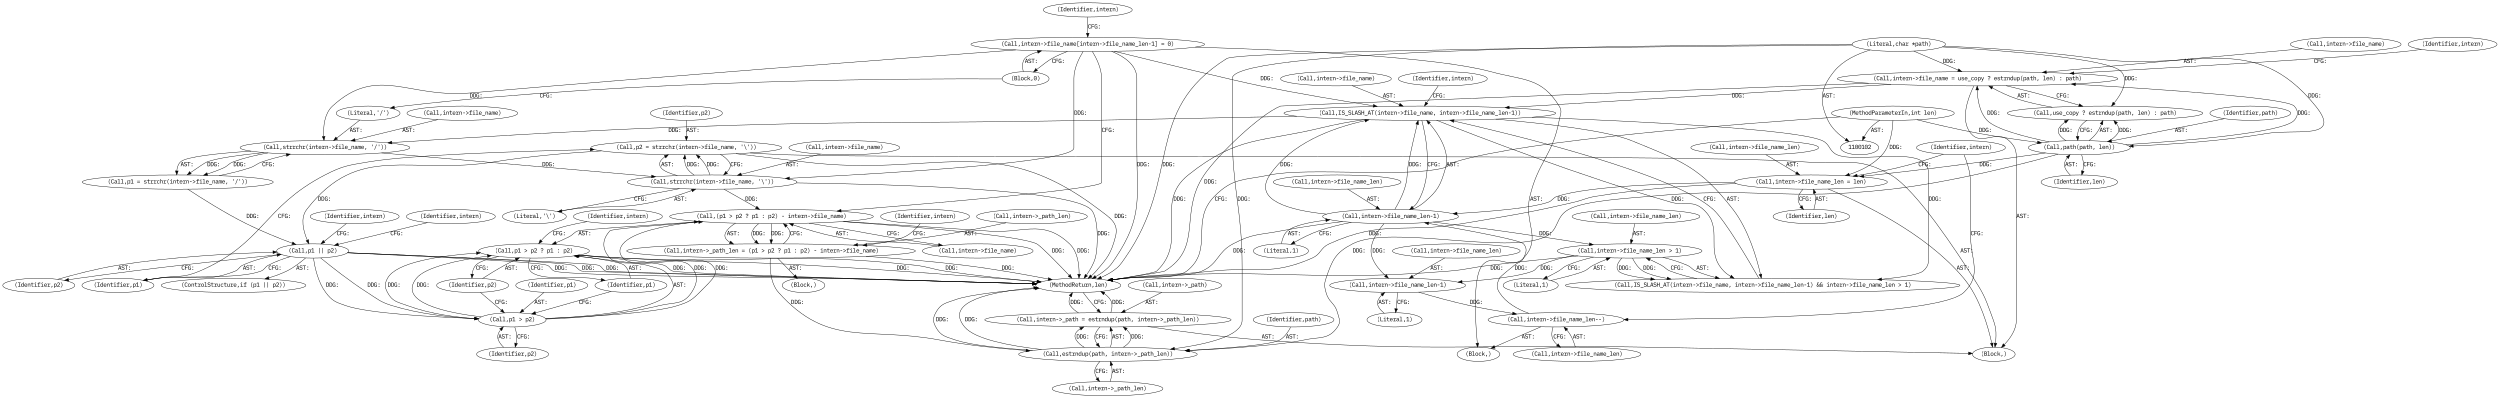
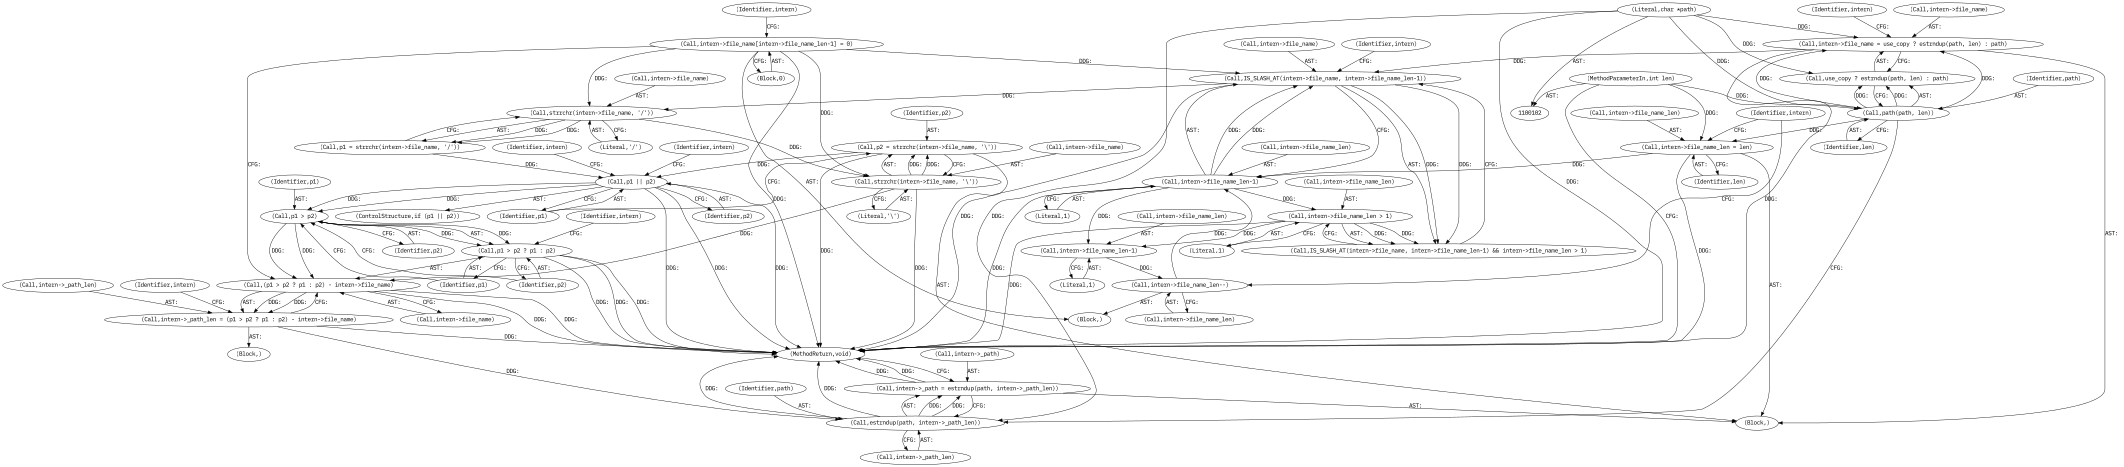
(698, 85) -> (610, 128)
(608, 228) -> (422, 267)
(1361, 251) -> (1839, 268)
(1078, 285) -> (820, 354)
